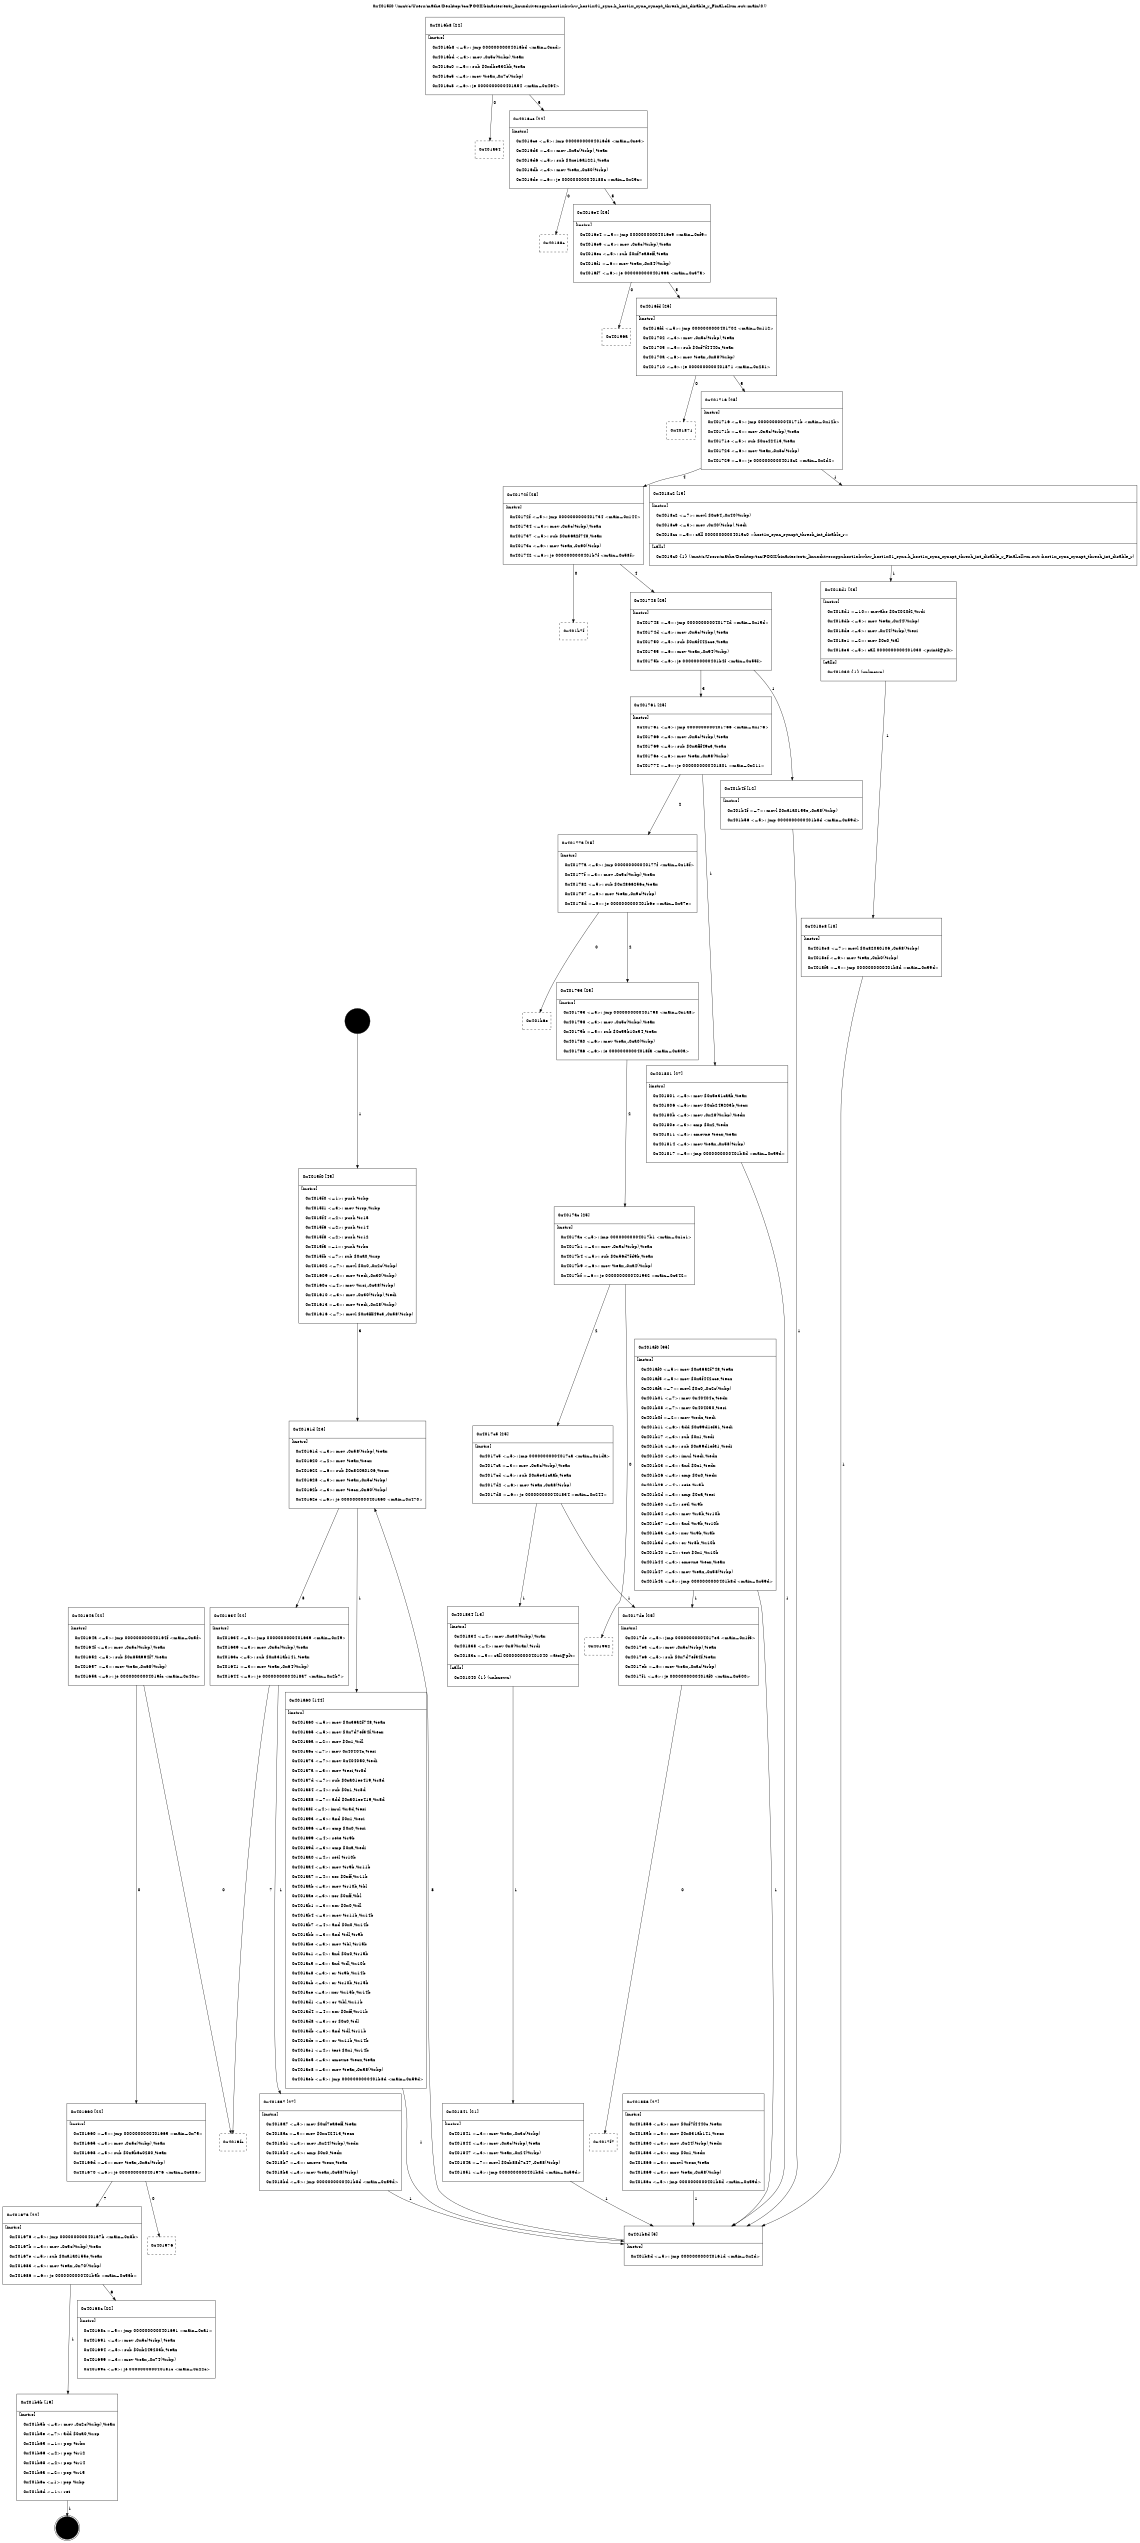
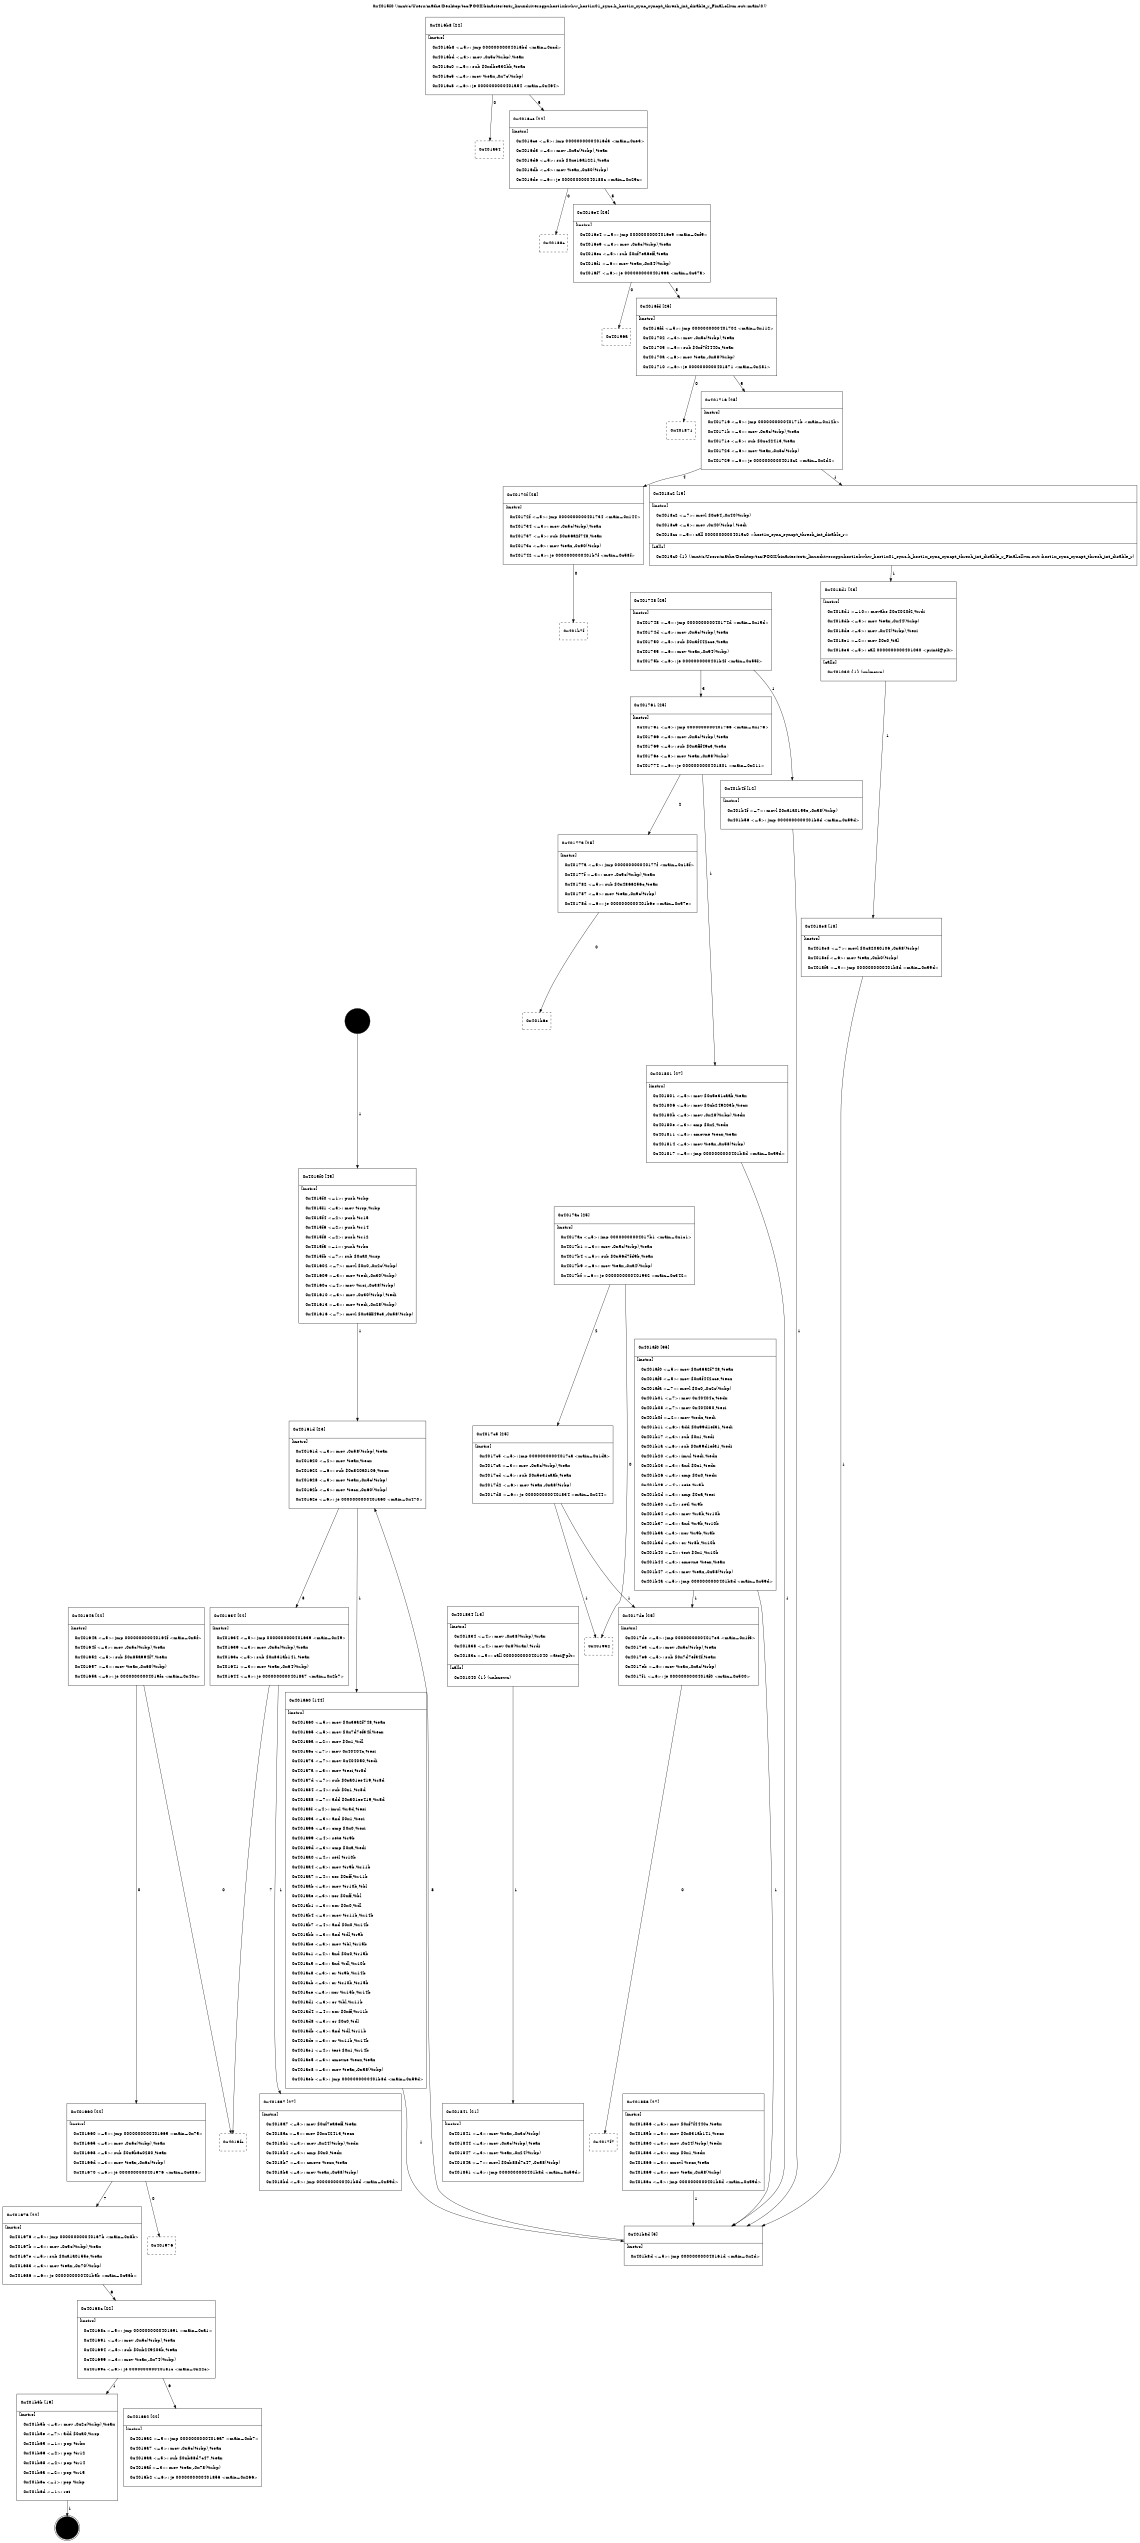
(636, 577) -> none
(628, 1021) -> none
(360, 1331) -> (360, 1331)
(528, 1553) -> (574, 1569)
(610, 2204) -> none
(502, 2229) -> none
(69, 2338) -> (113, 2385)
none -> (193, 2447)
